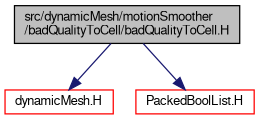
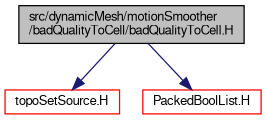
(59, 102) -> (62, 102)
